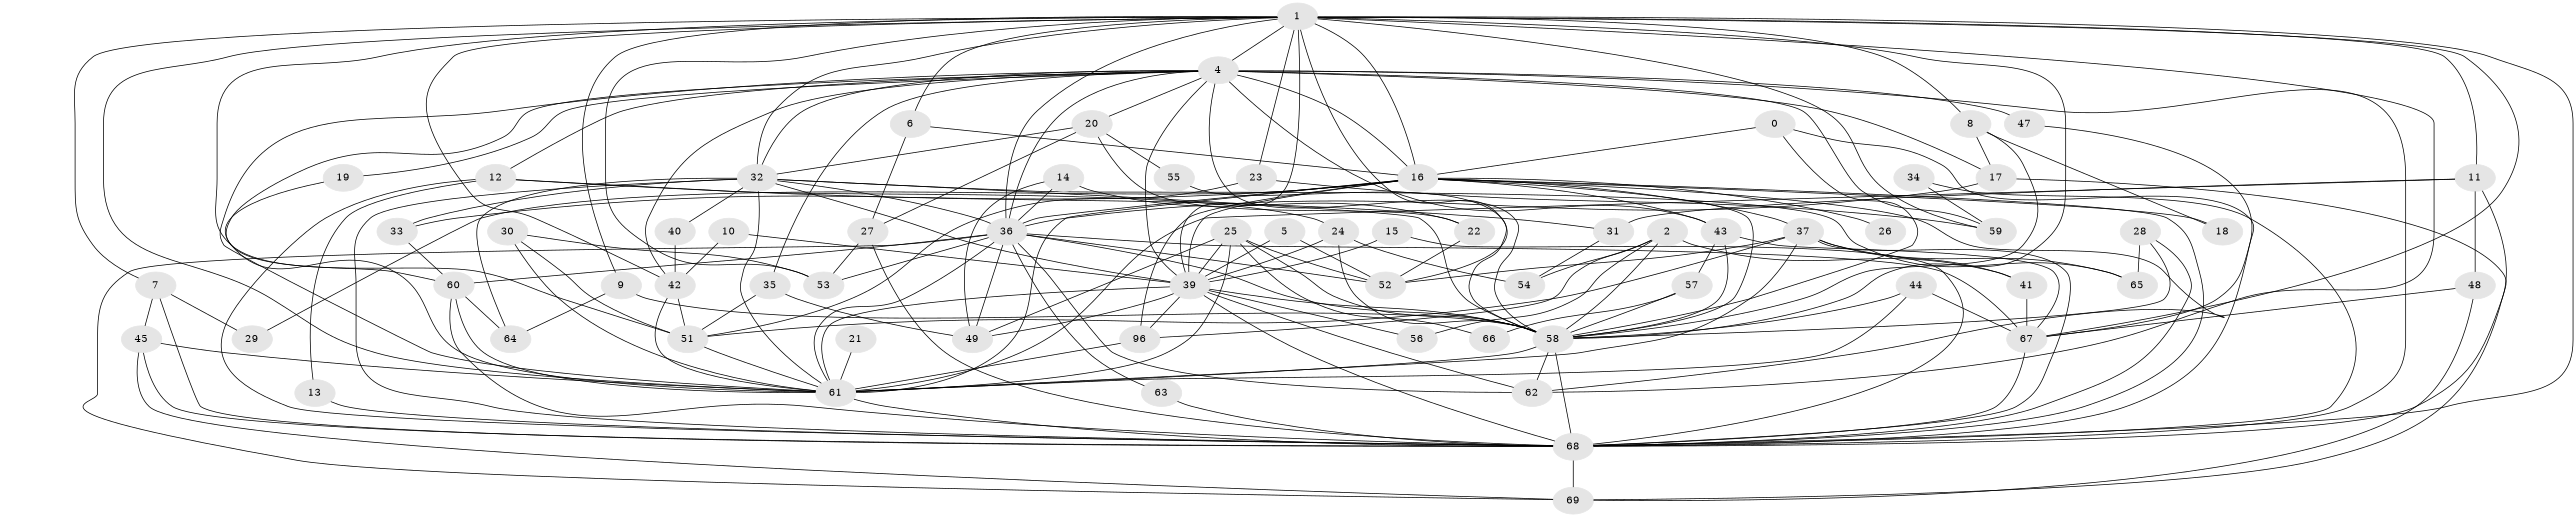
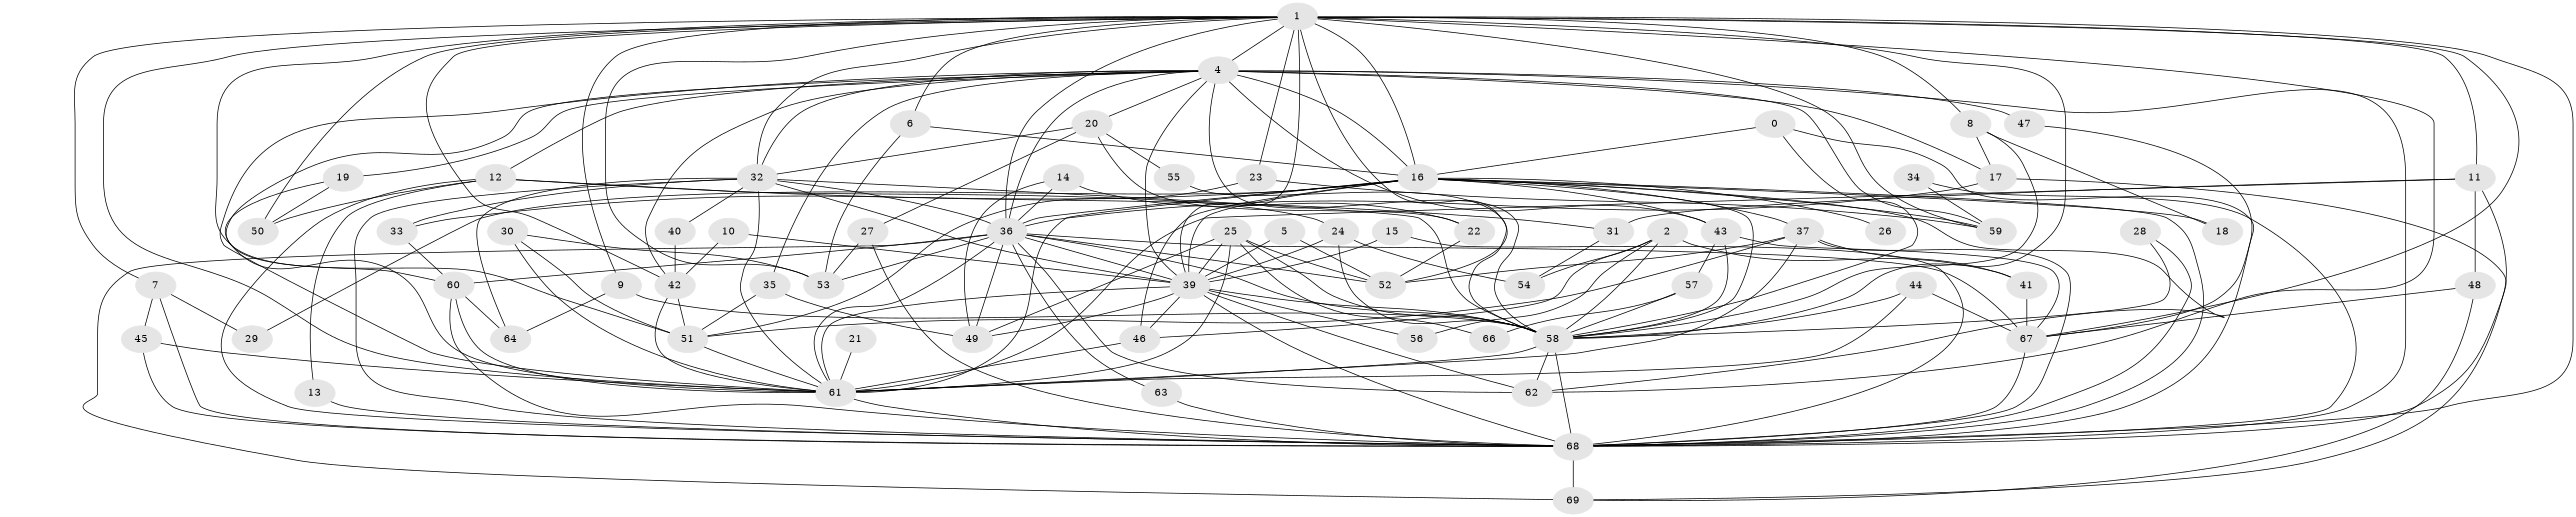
(889, 178) -> (844, 212)
none -> (1709, 194)
none -> (258, 232)
none -> (1098, 259)
(2137, 285) -> none
(1140, 339) -> (1140, 339)
(821, 471) -> none
